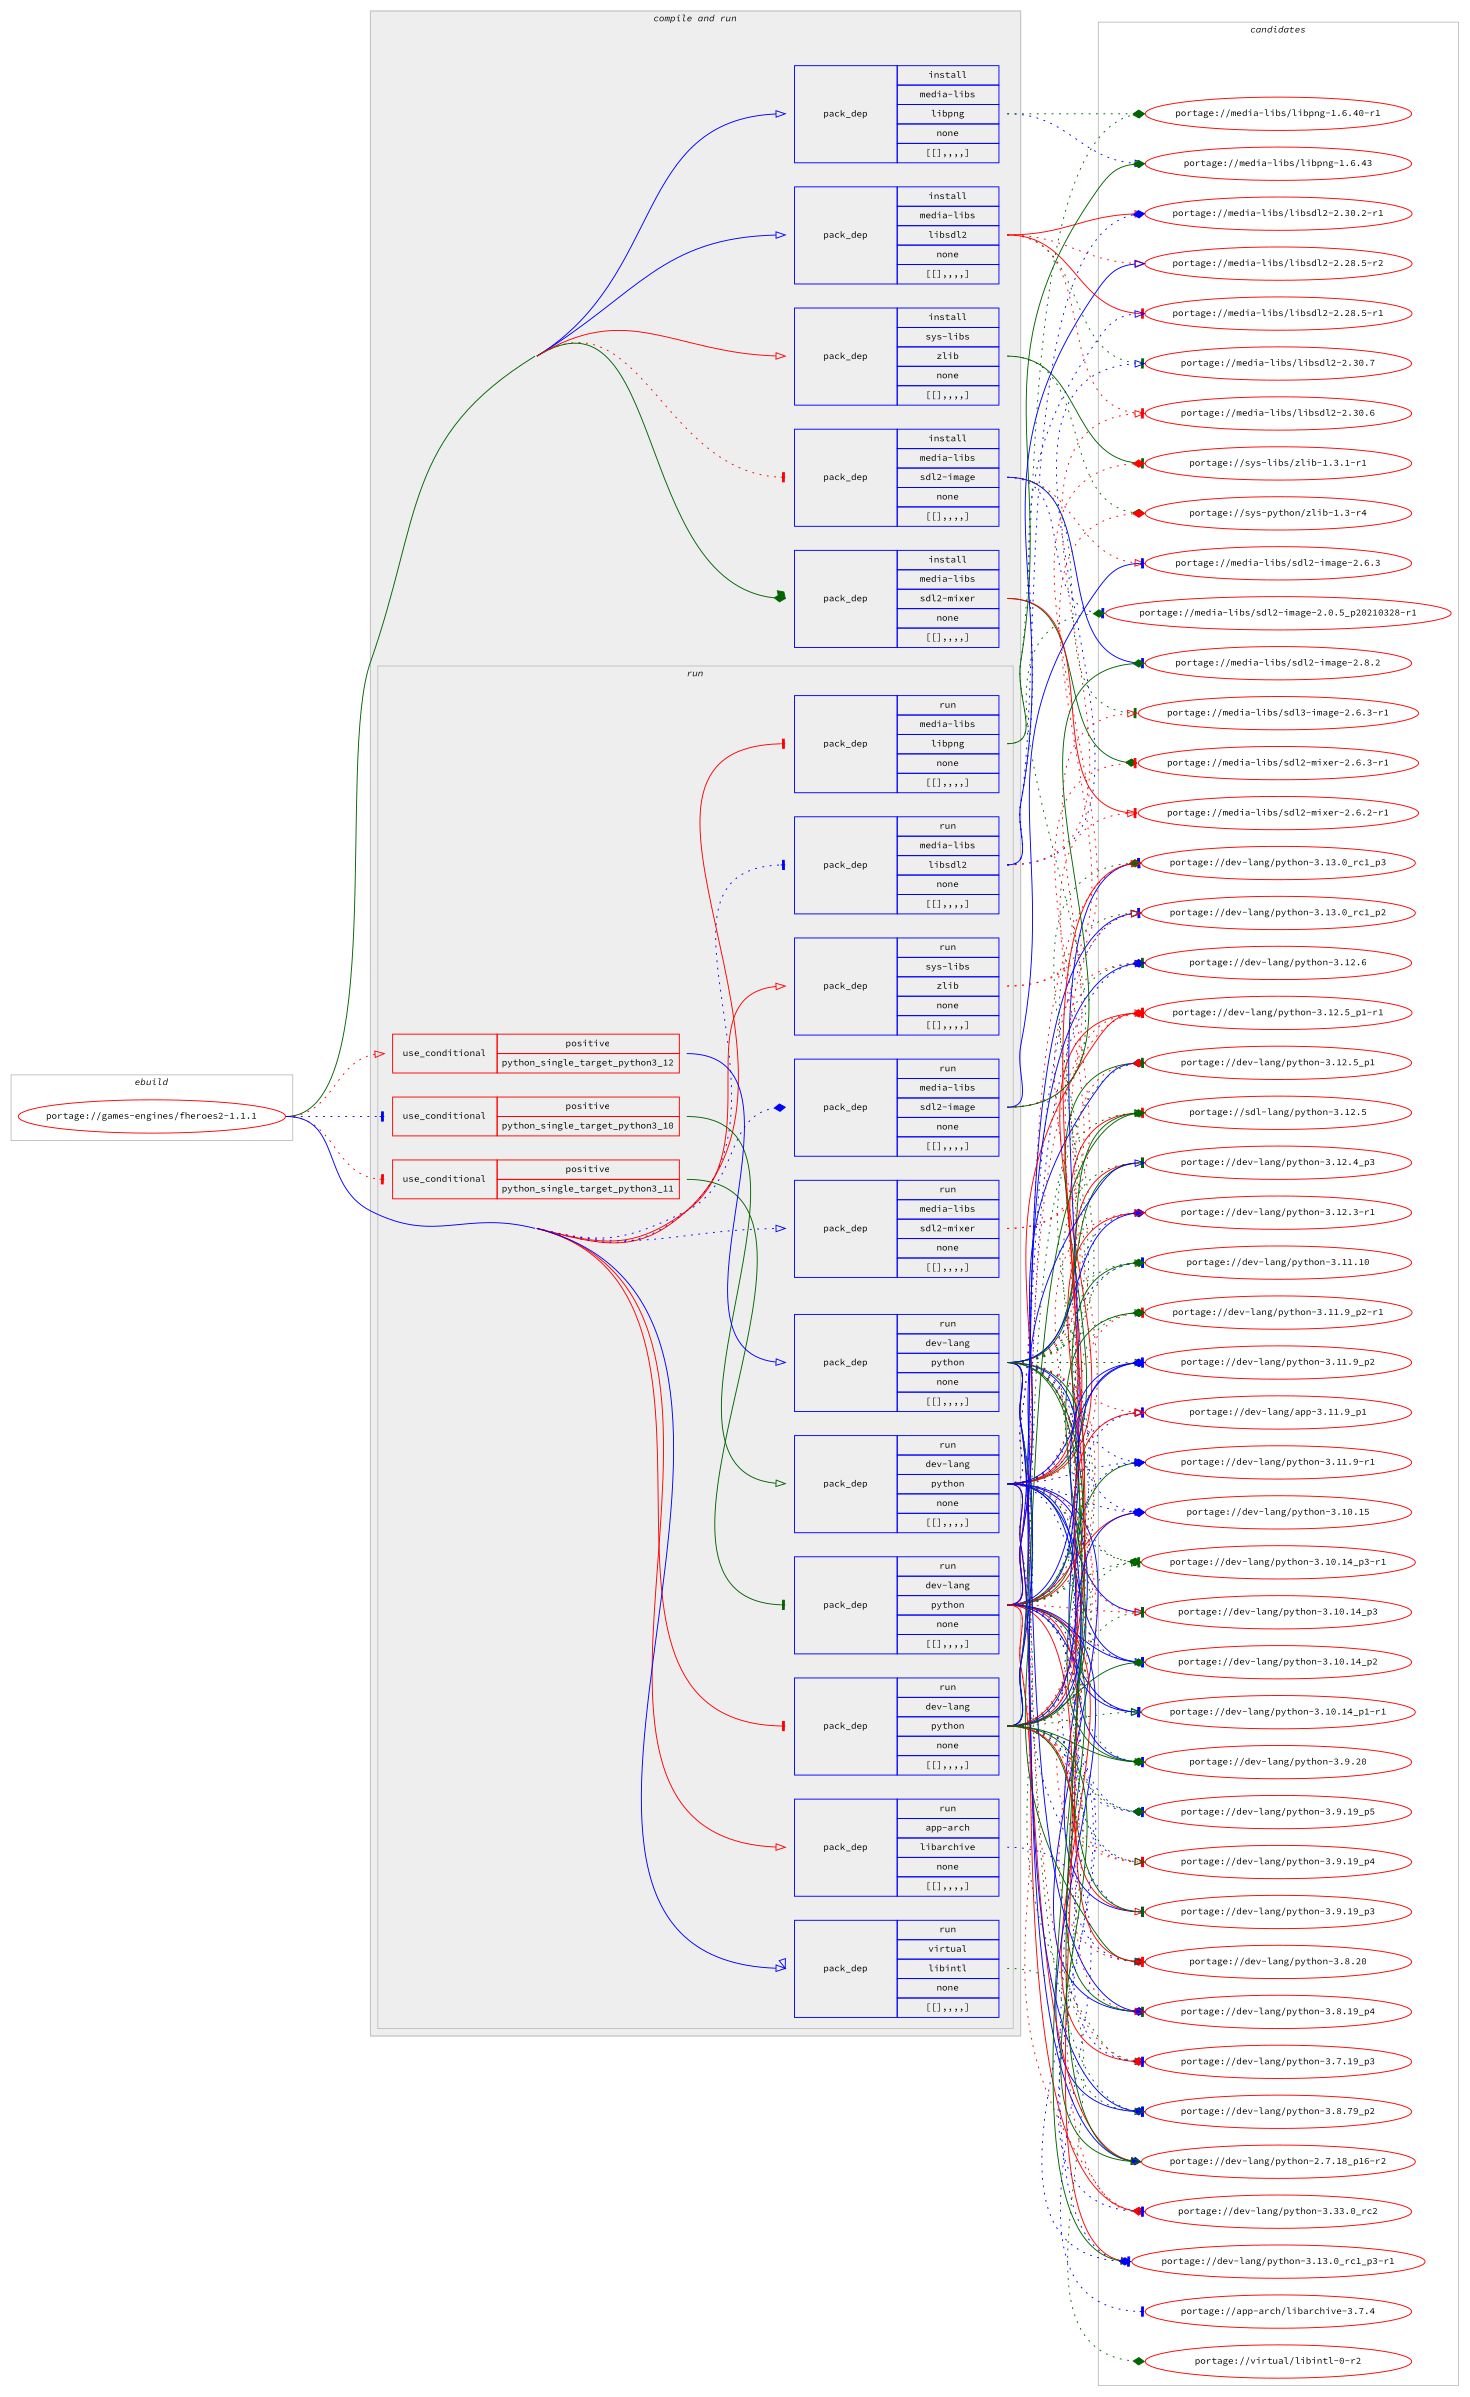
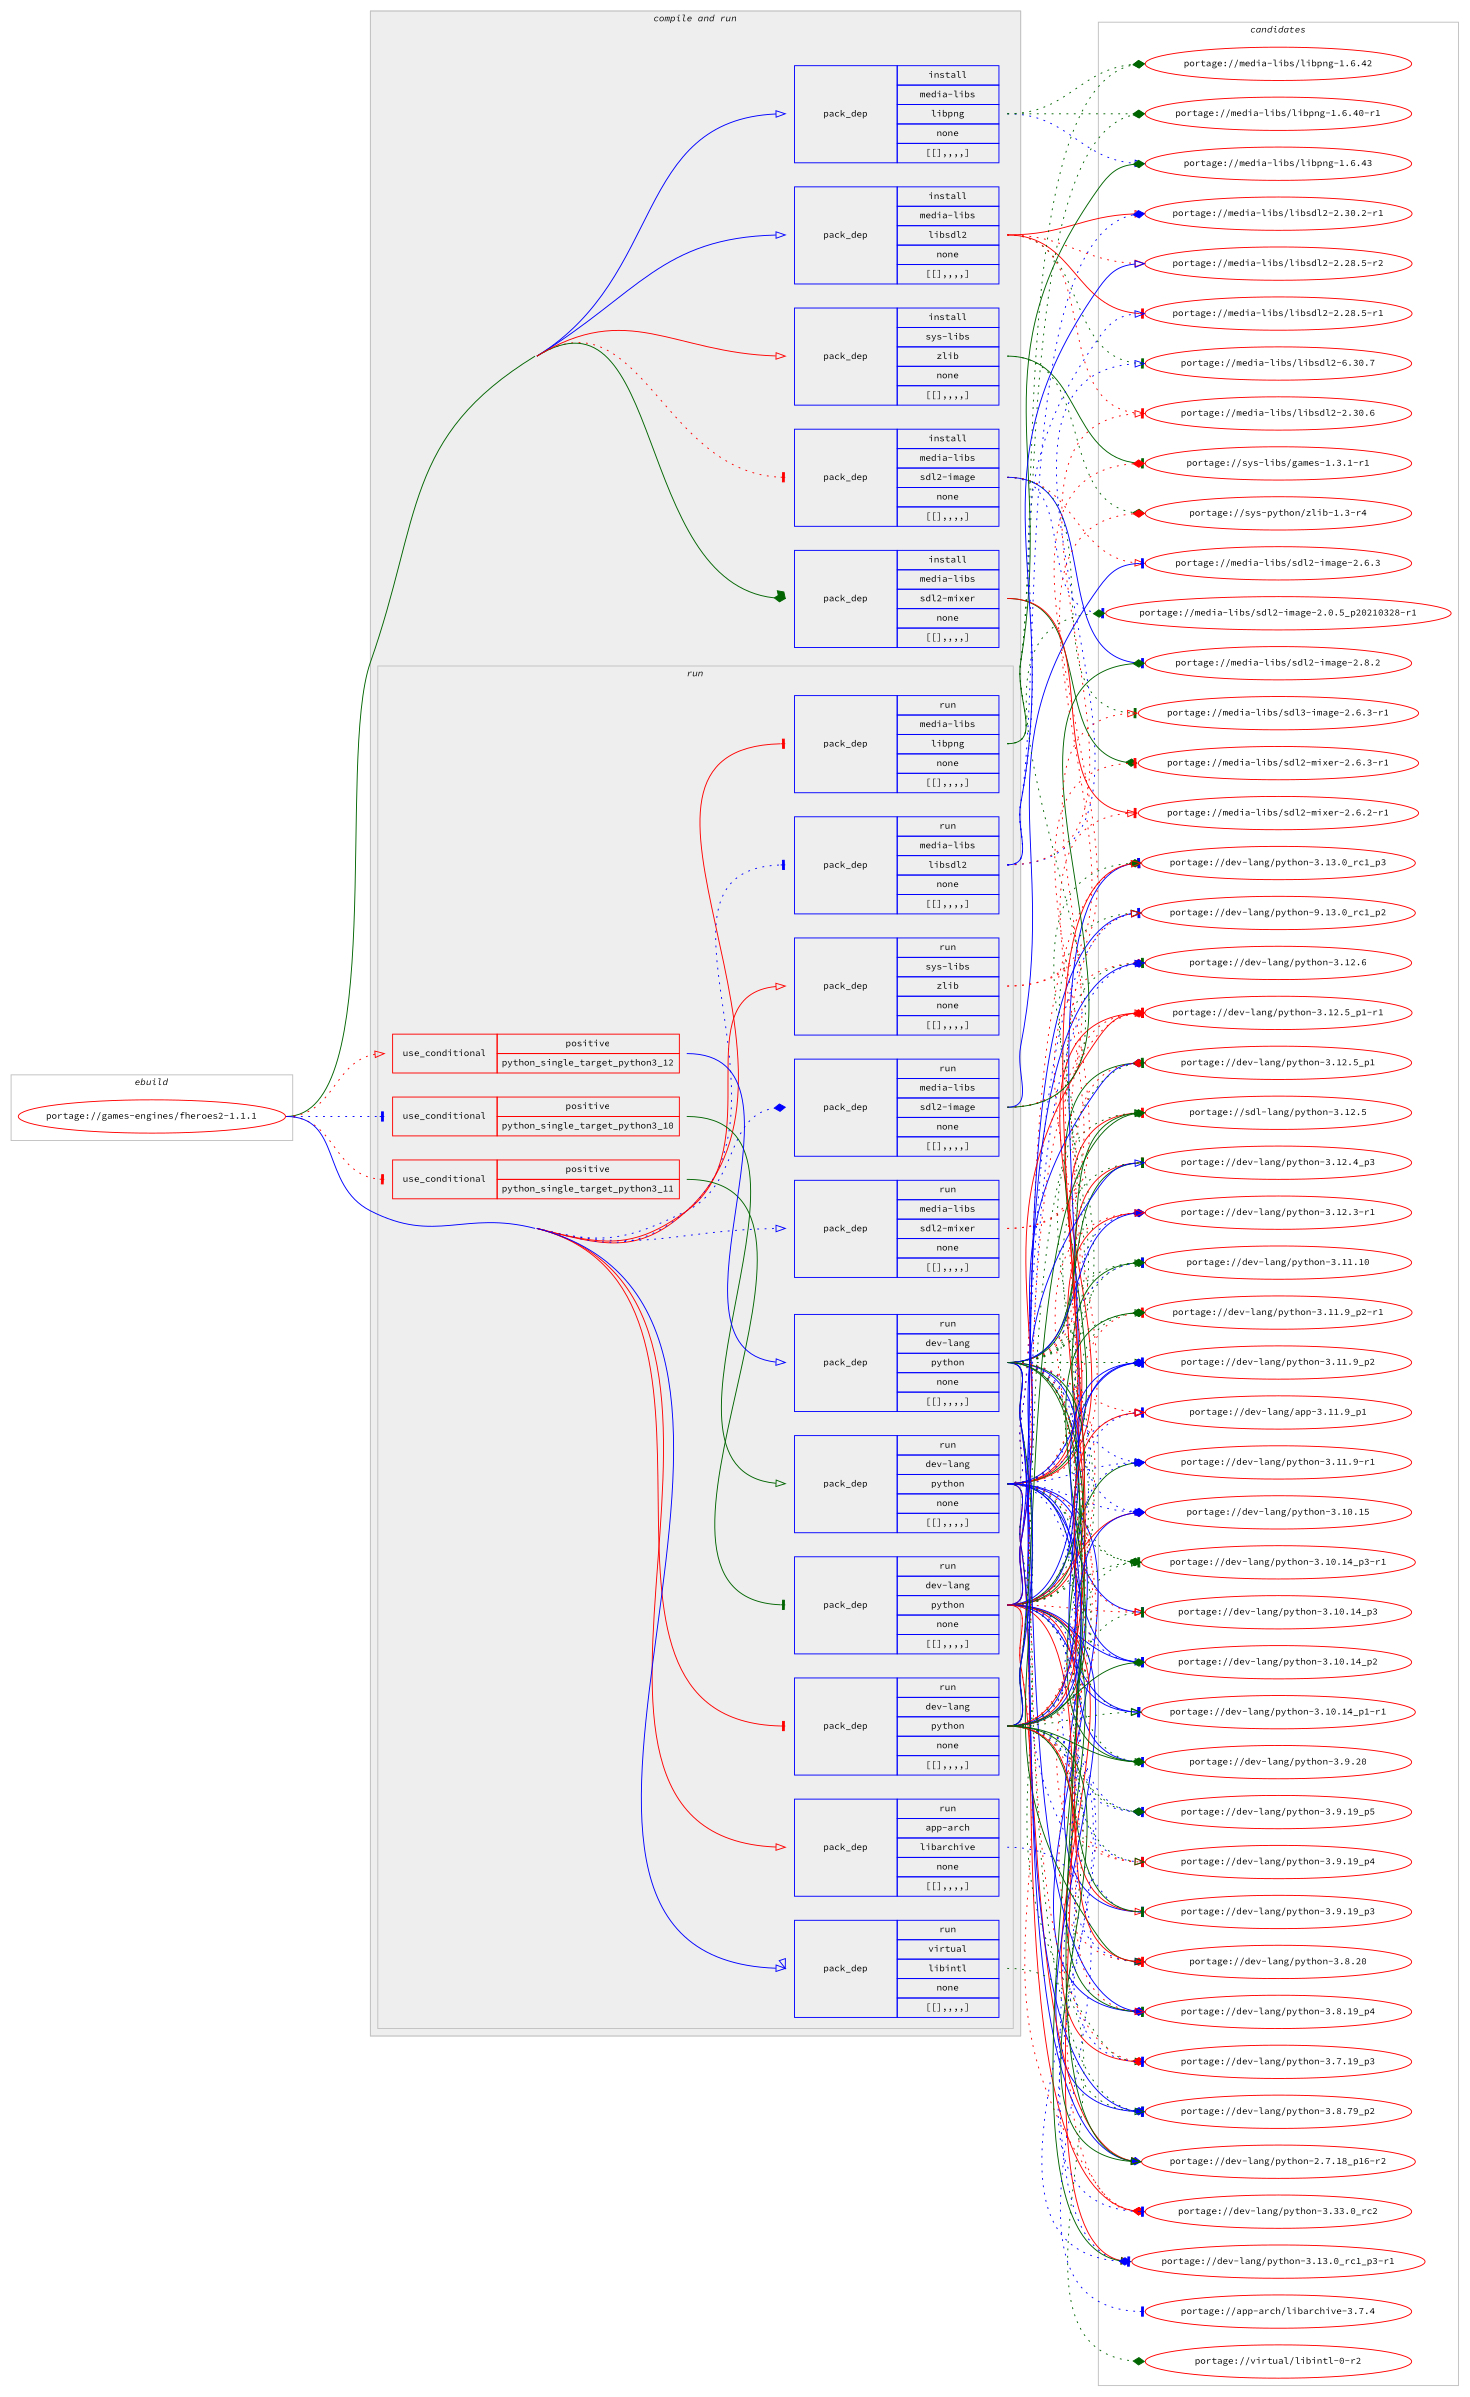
none -> (1278, 64)
(1278, 364) -> (1278, 364)
(1278, 463) -> (1278, 463)
(1278, 913) -> (1278, 913)
